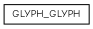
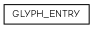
(47, 14) -> (47, 14)
